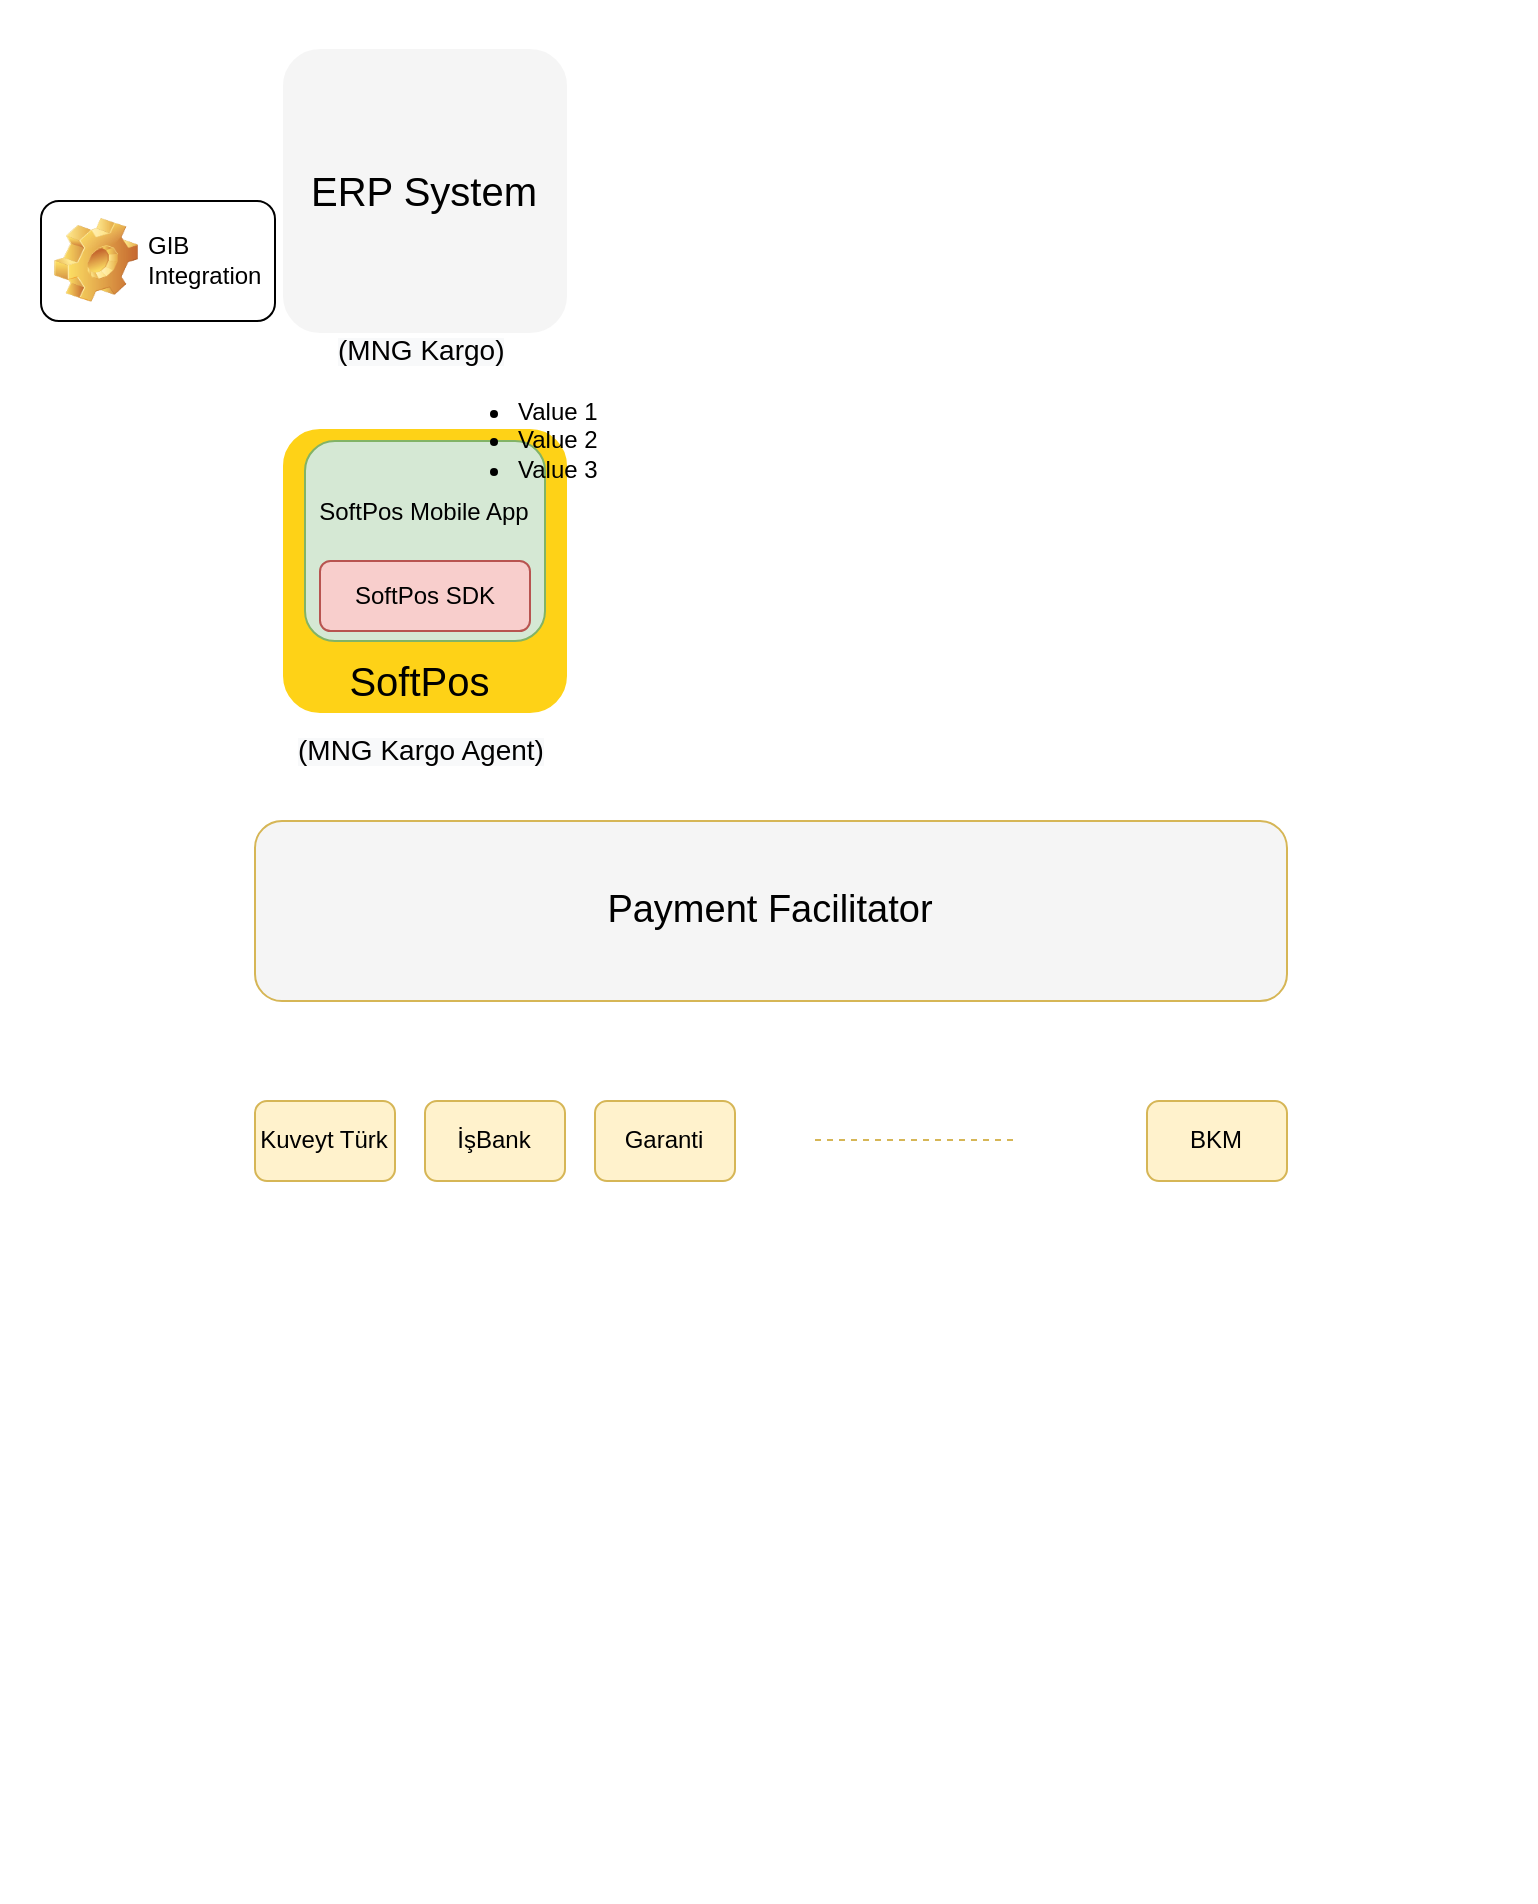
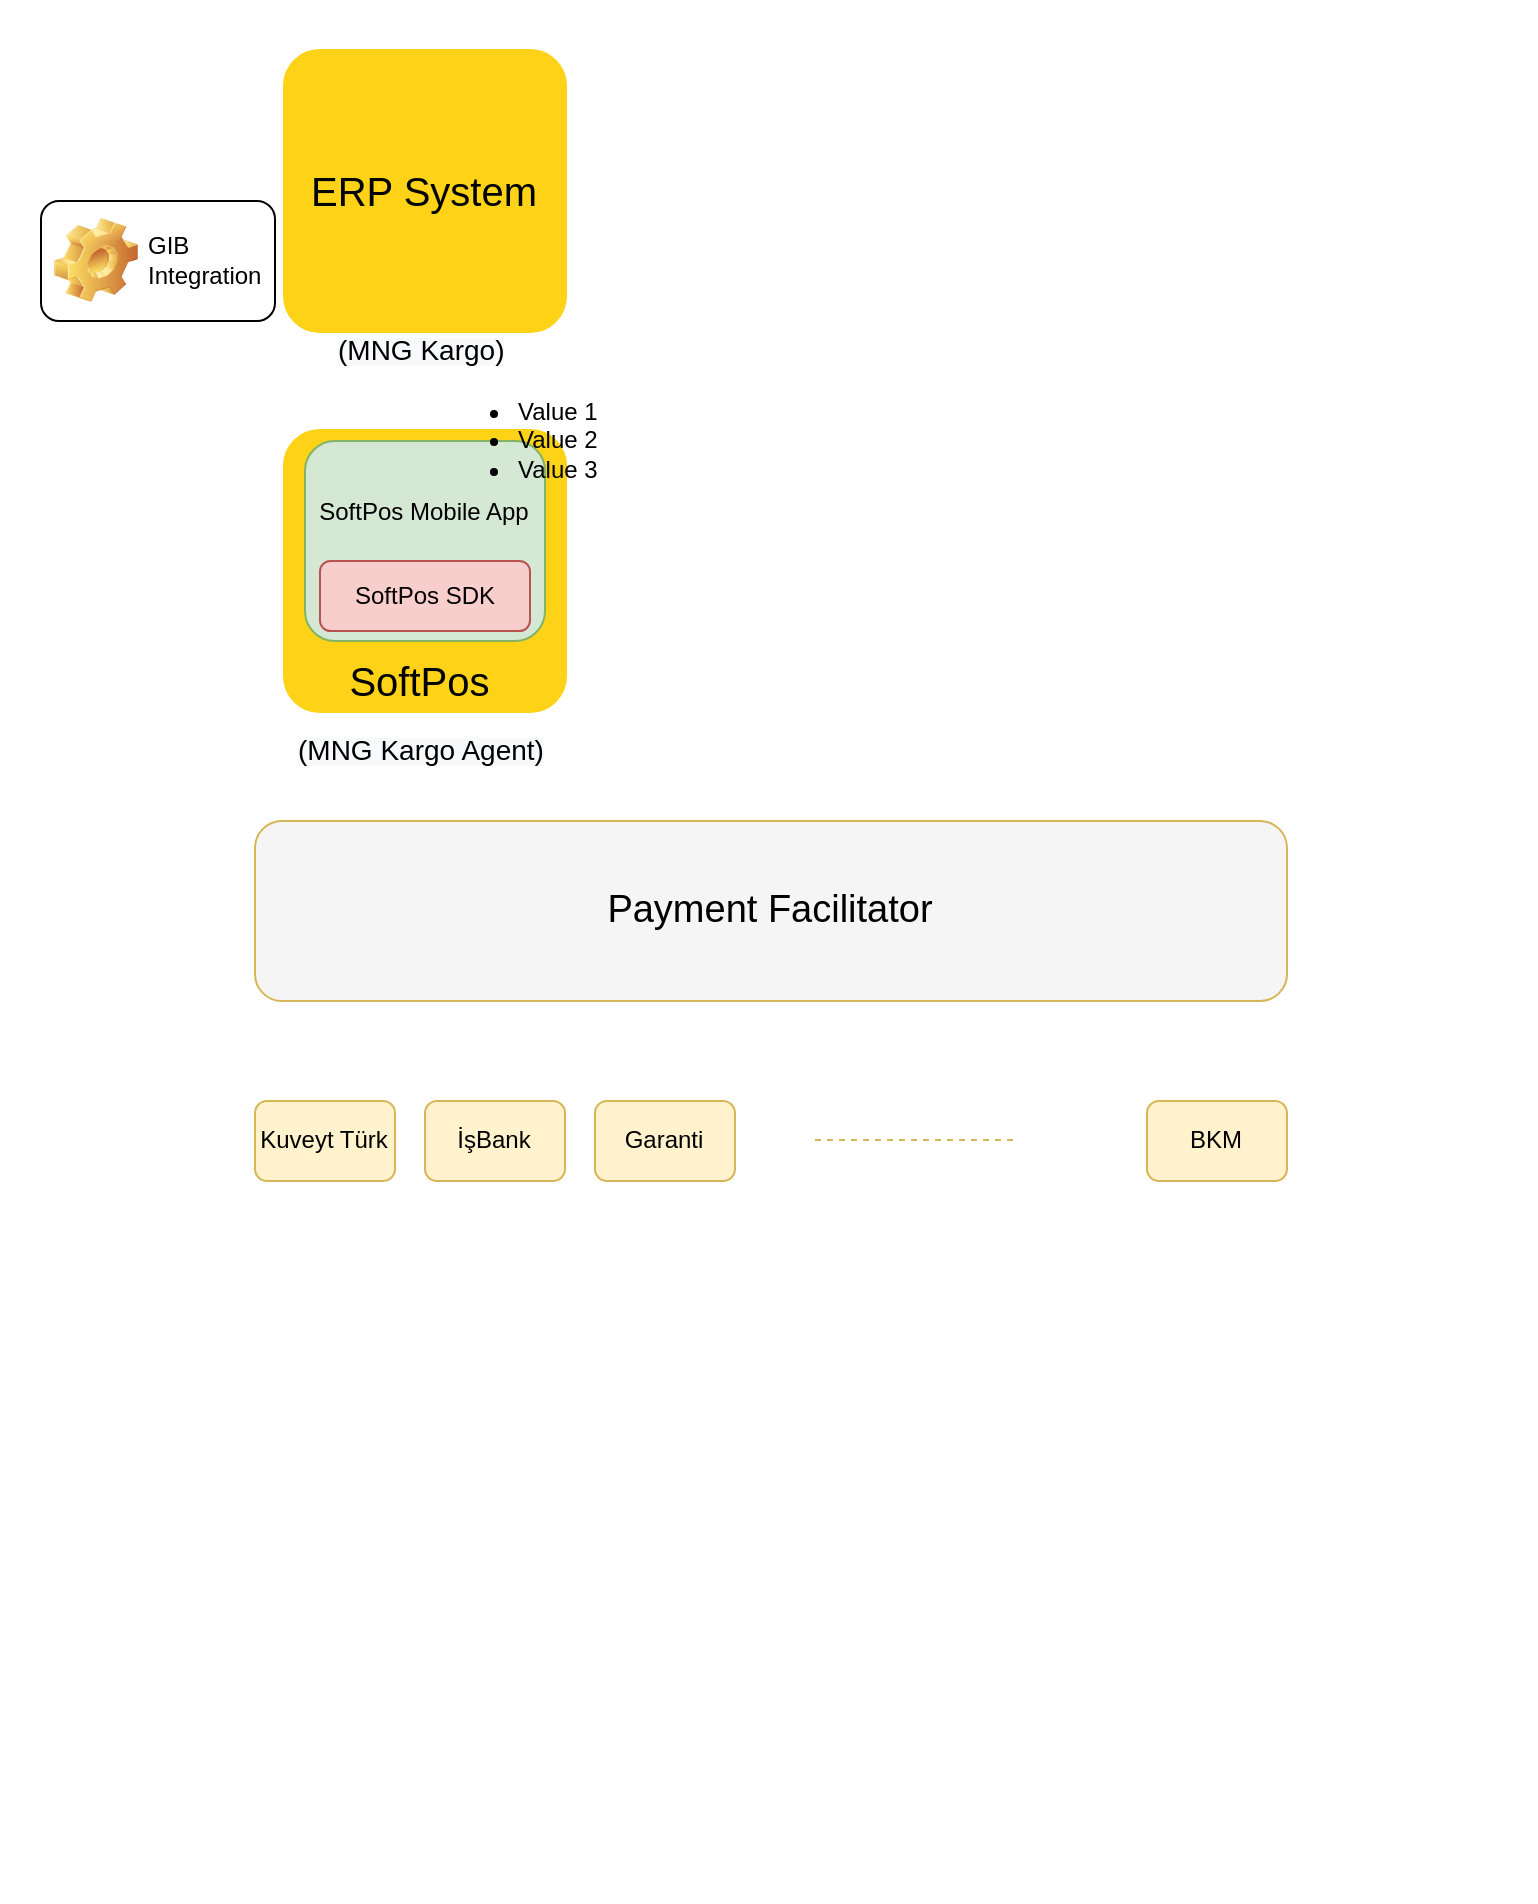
(425, 191) -> (425, 191)
